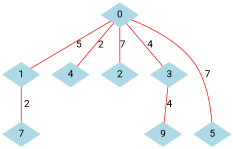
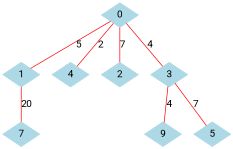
(189, 57) -> (191, 104)
(27, 104) -> (27, 104)
